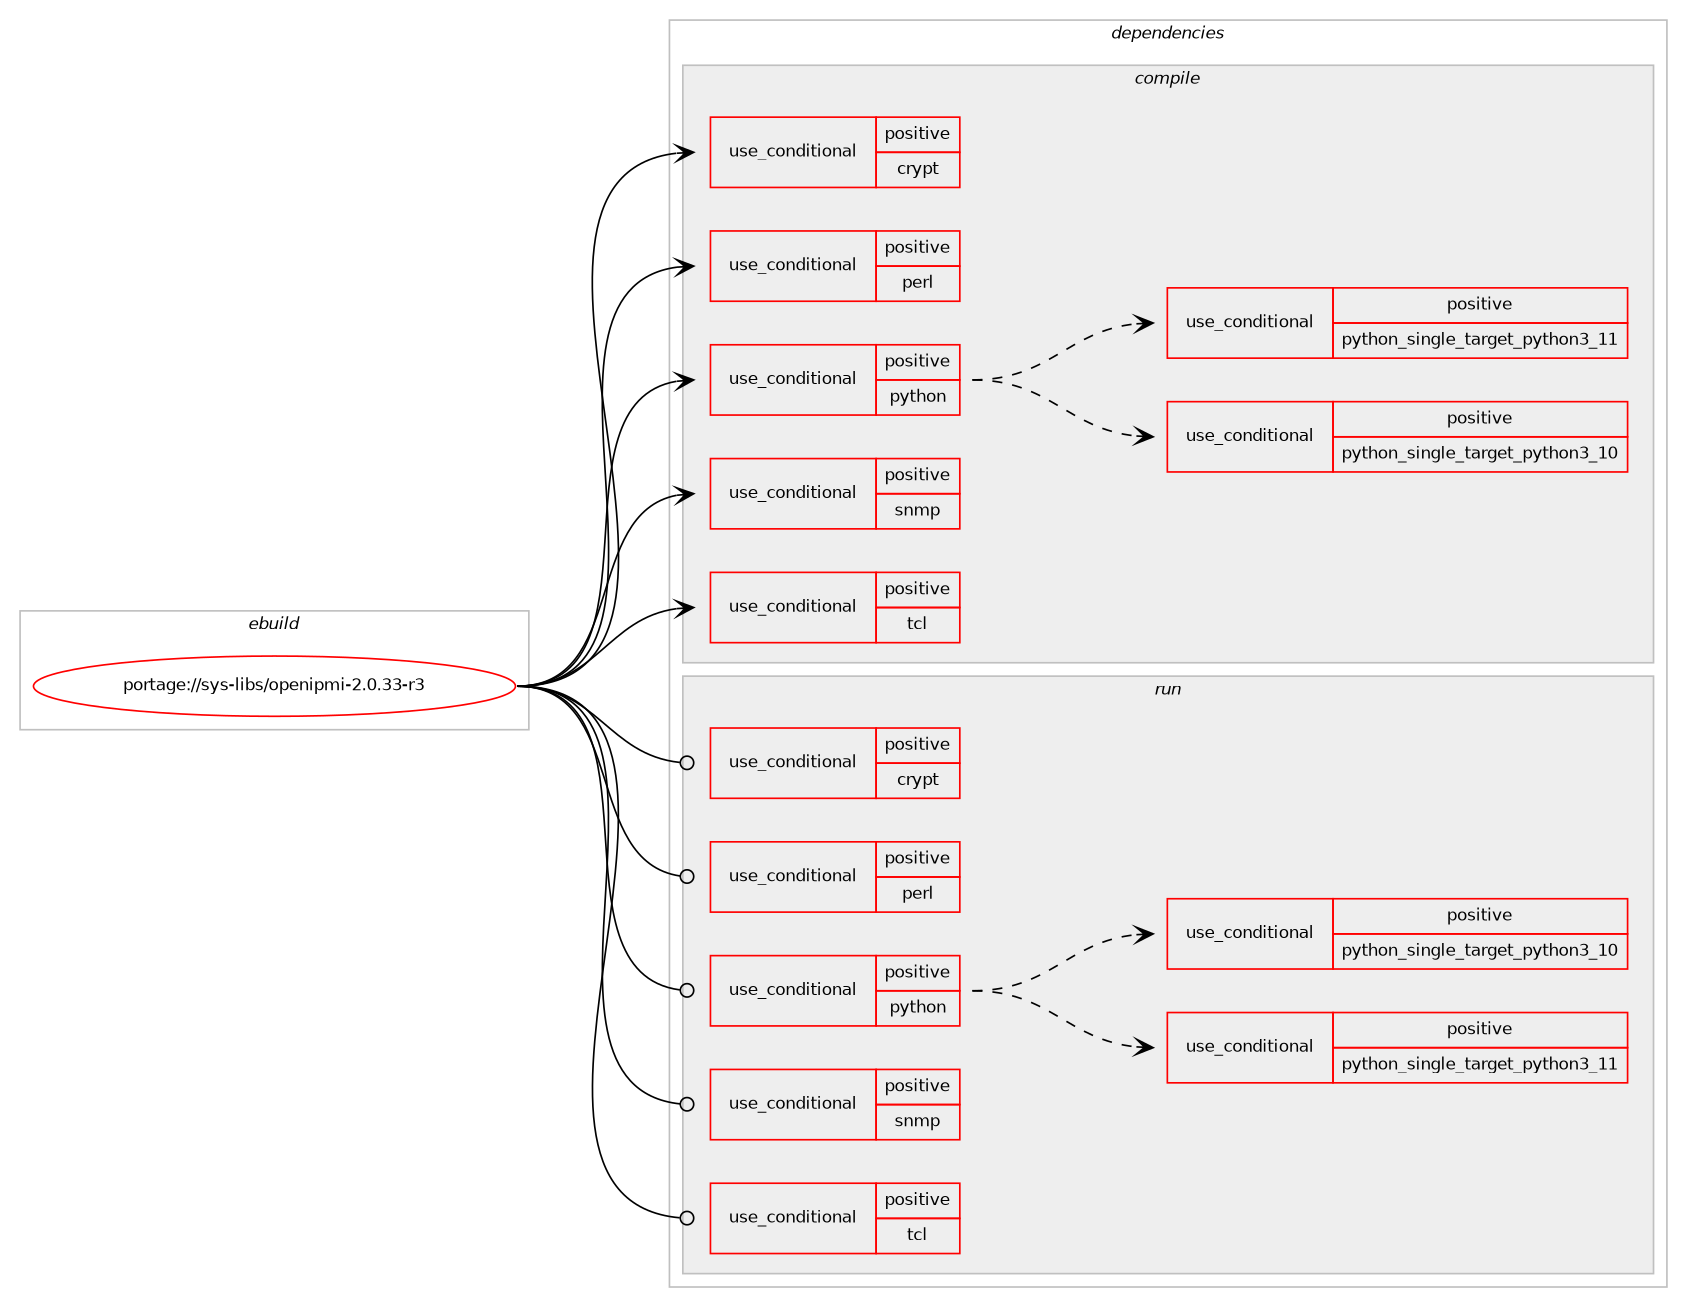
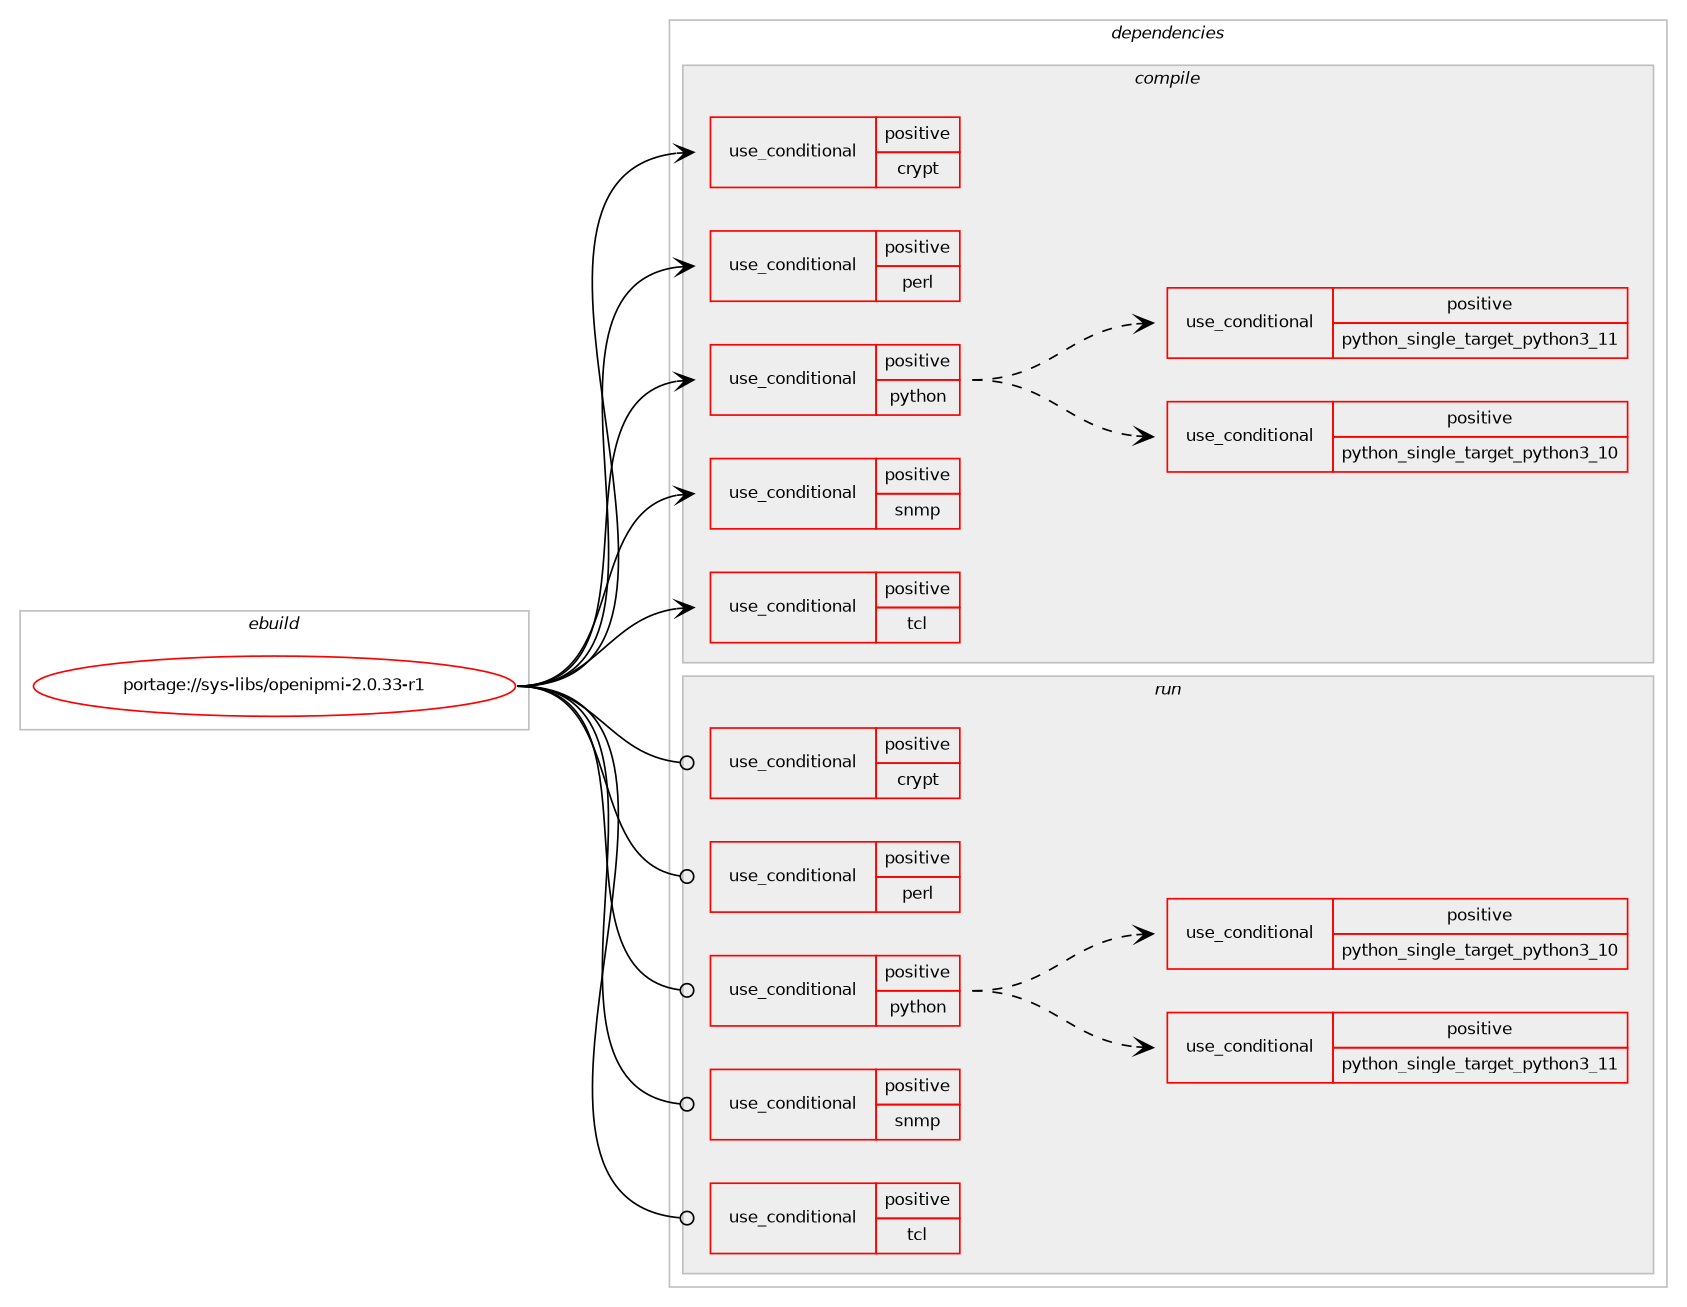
(274, 686) -> (274, 686)
